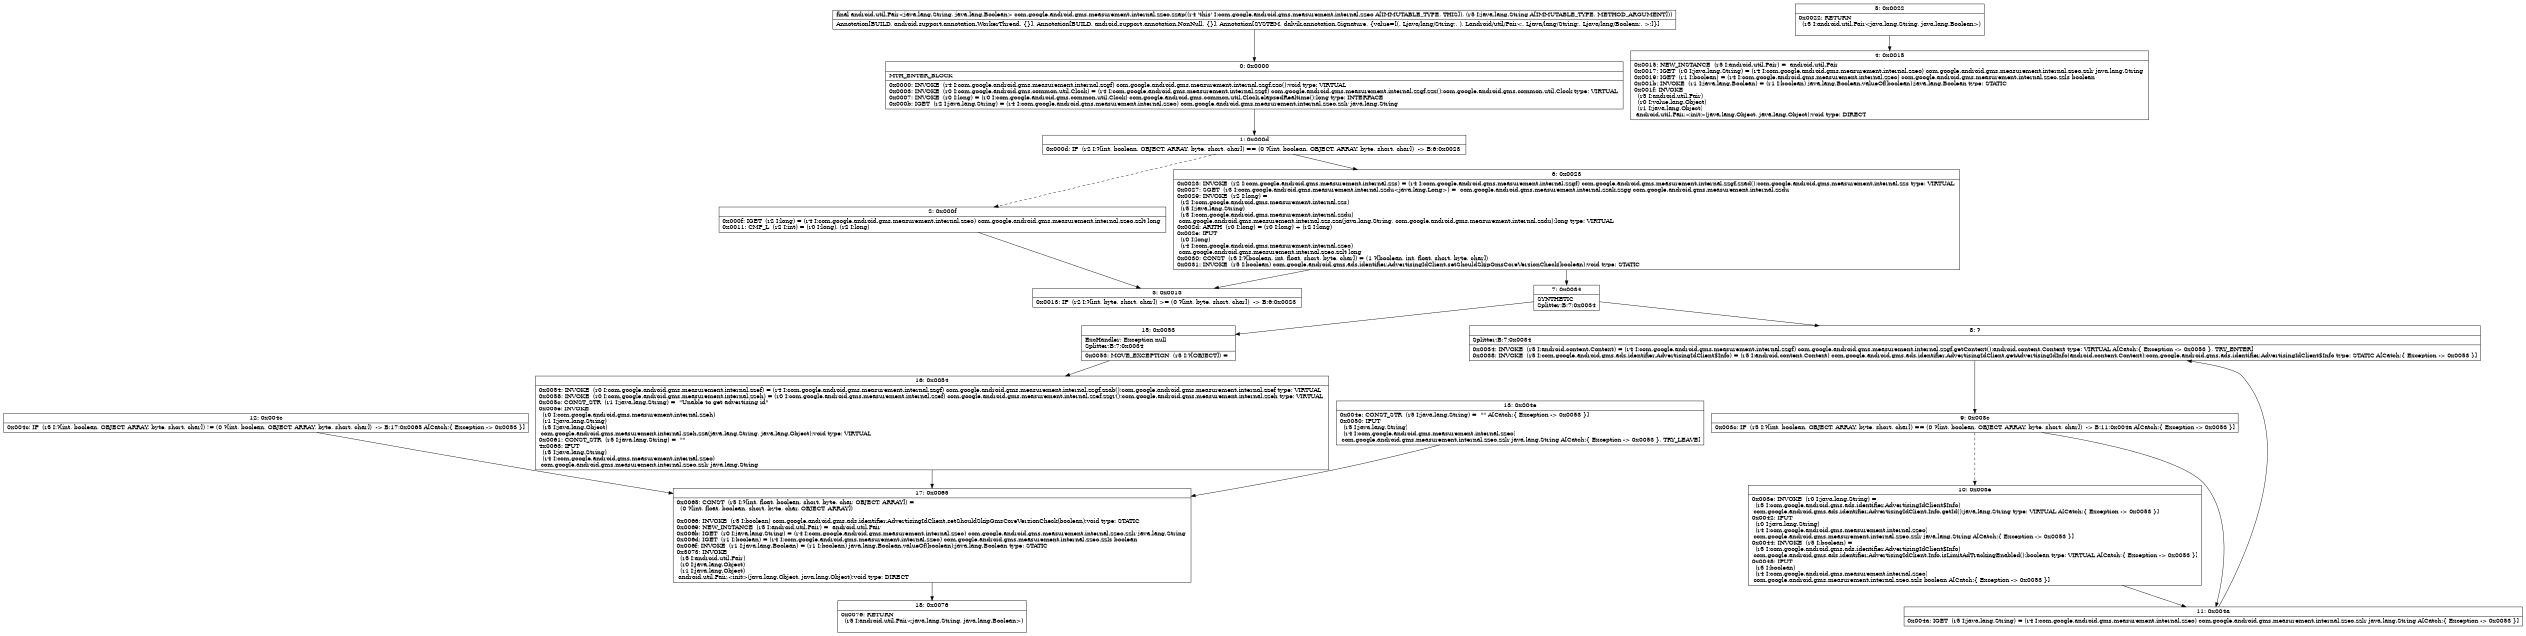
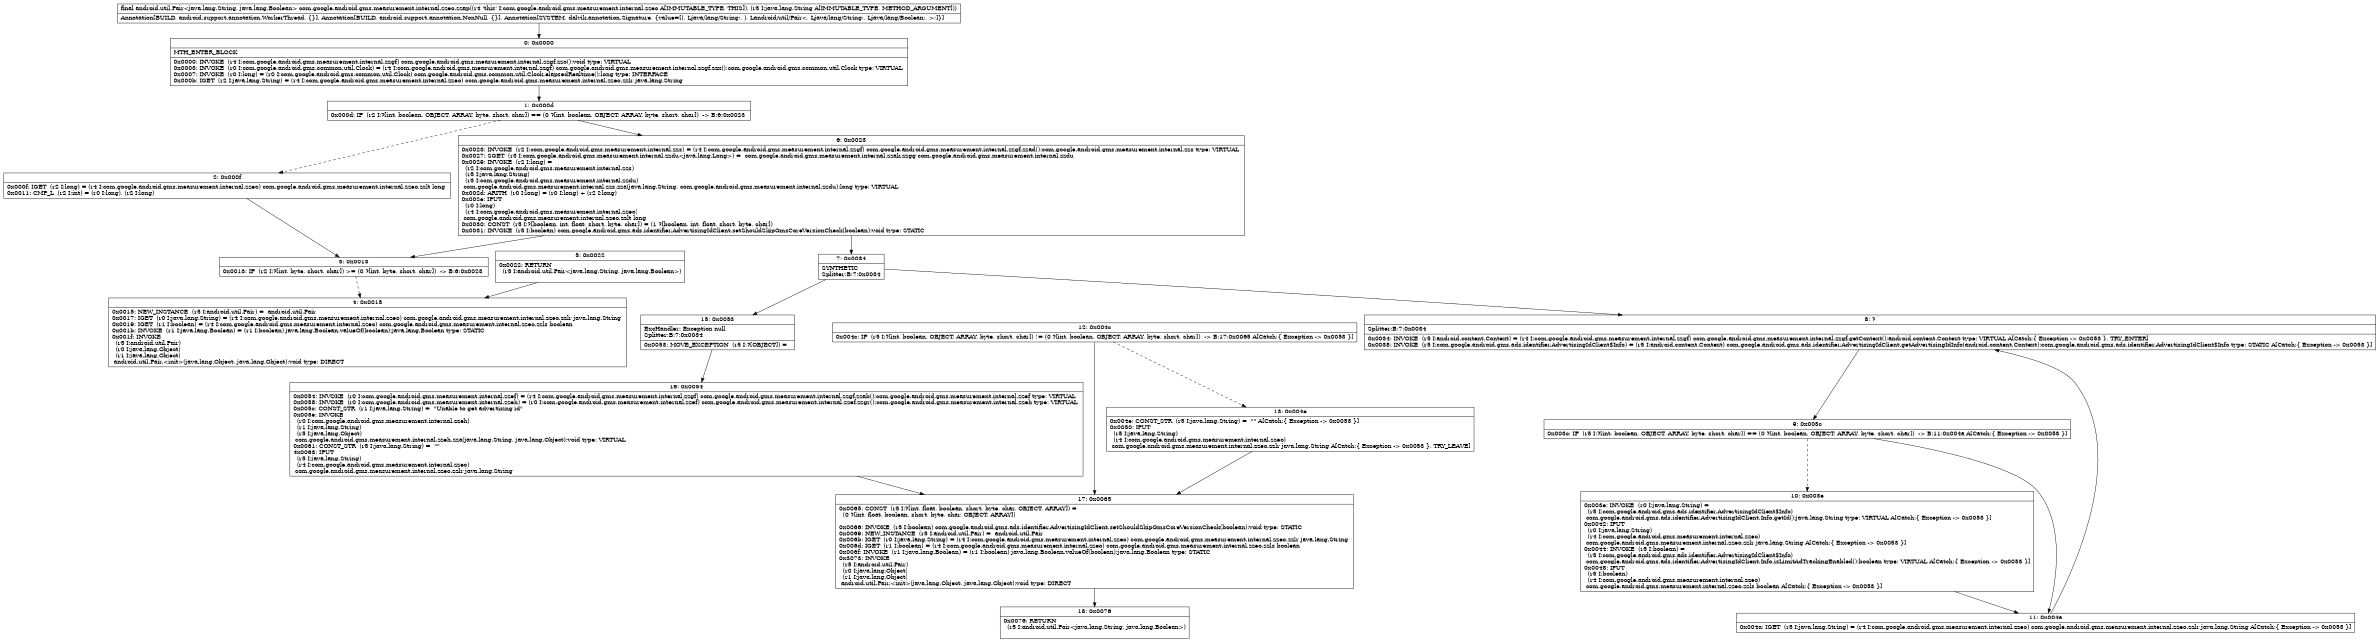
(1670, 102) -> (146, 349)
none -> (358, 285)
none -> (1178, 374)
